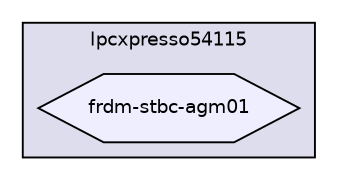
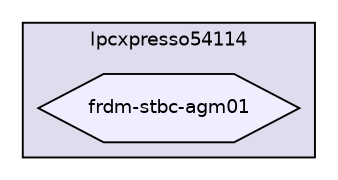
(169, 41) -> (169, 41)
